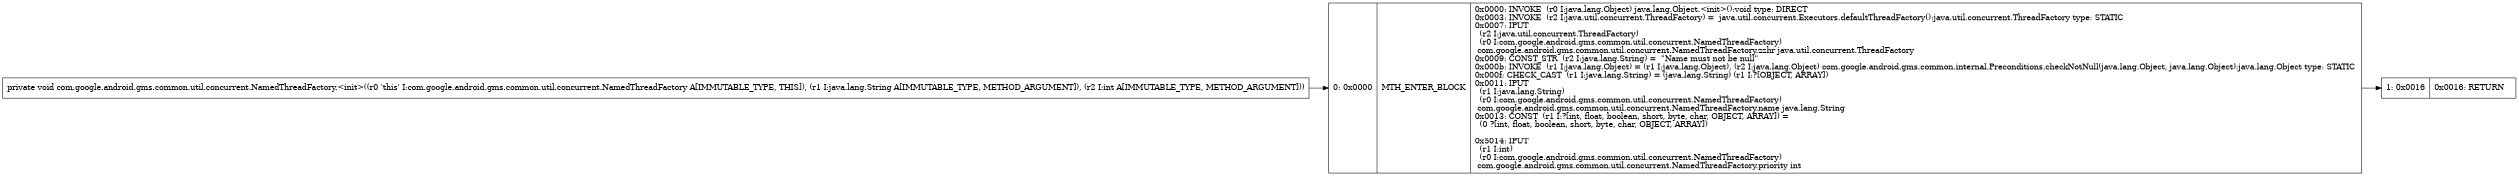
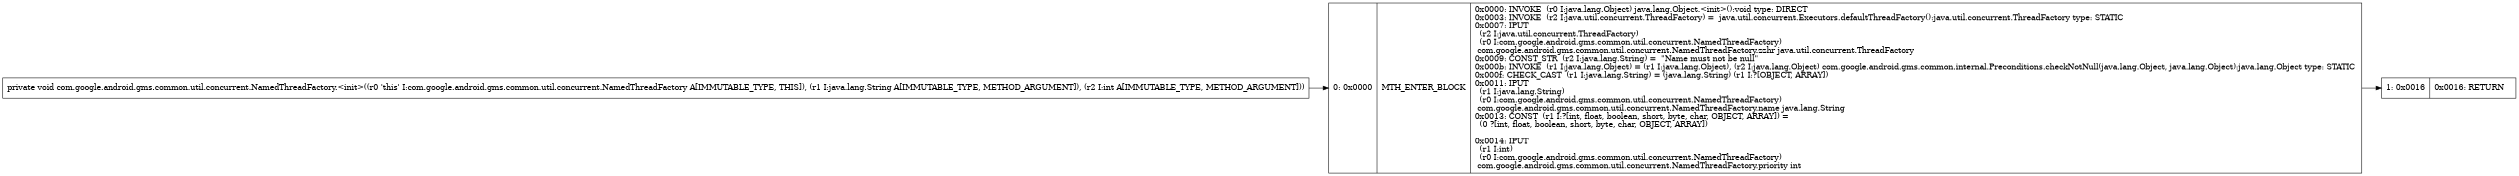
(1504, 141) -> (1504, 141)
